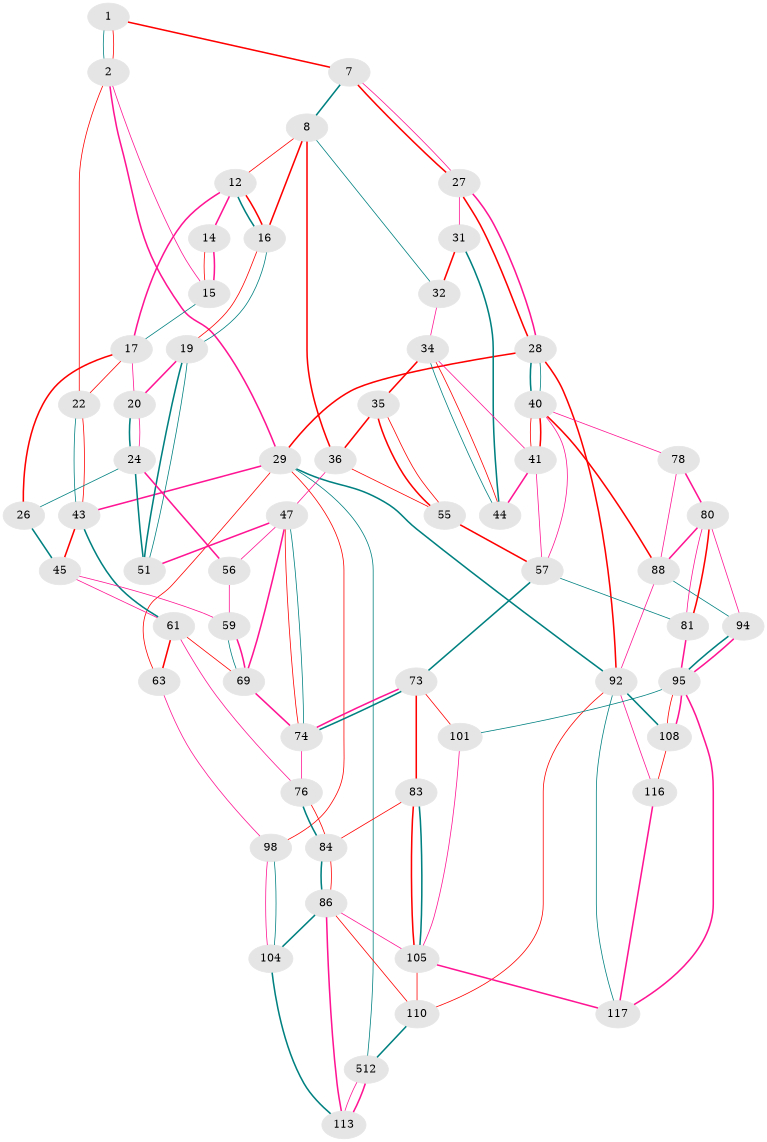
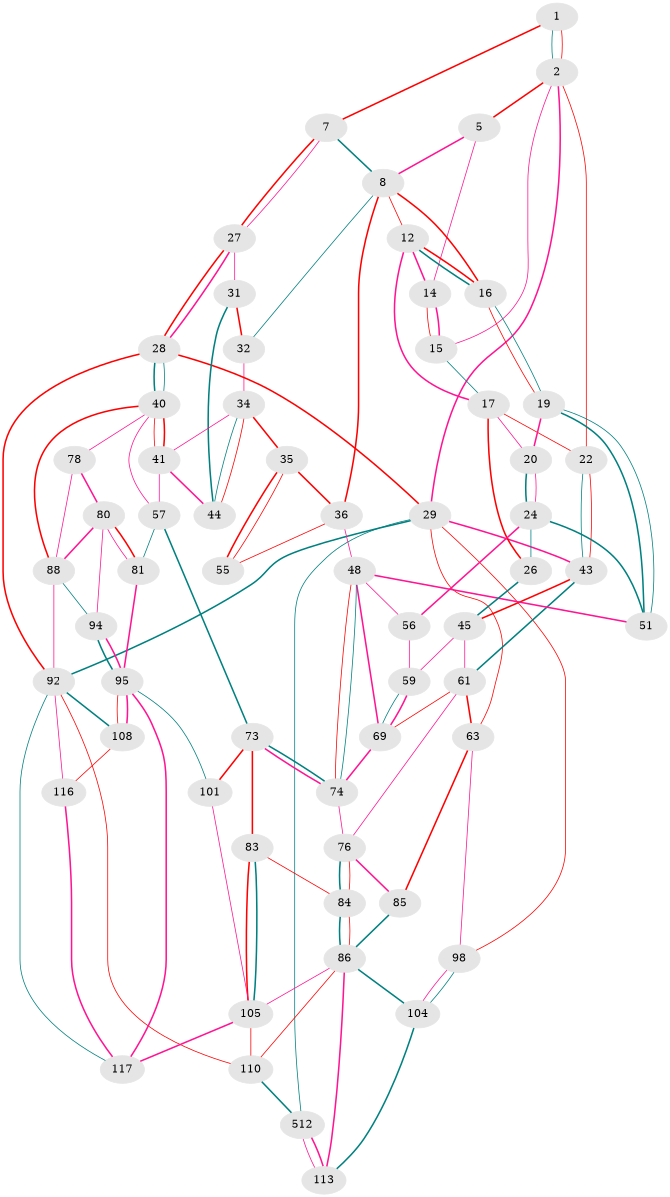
none -> (479, 128)
(287, 516) -> (355, 571)
(493, 543) -> none
(438, 709) -> (231, 765)
none -> (400, 903)
